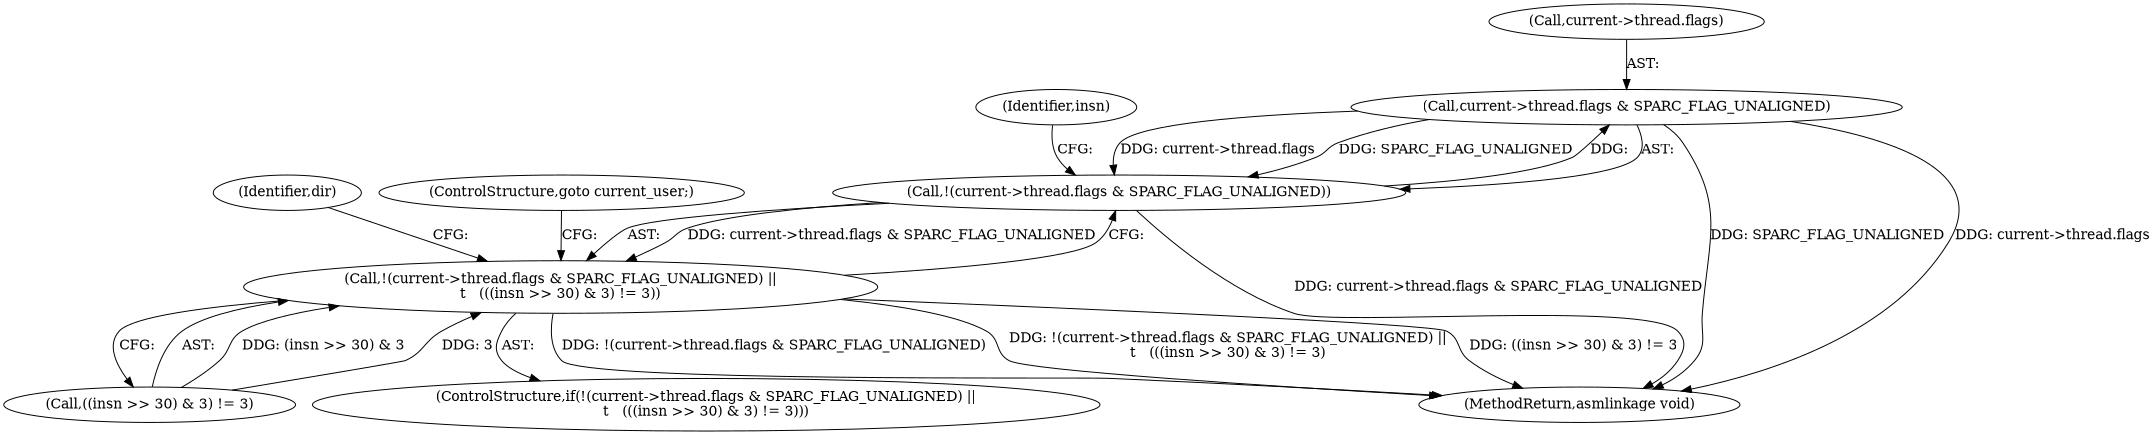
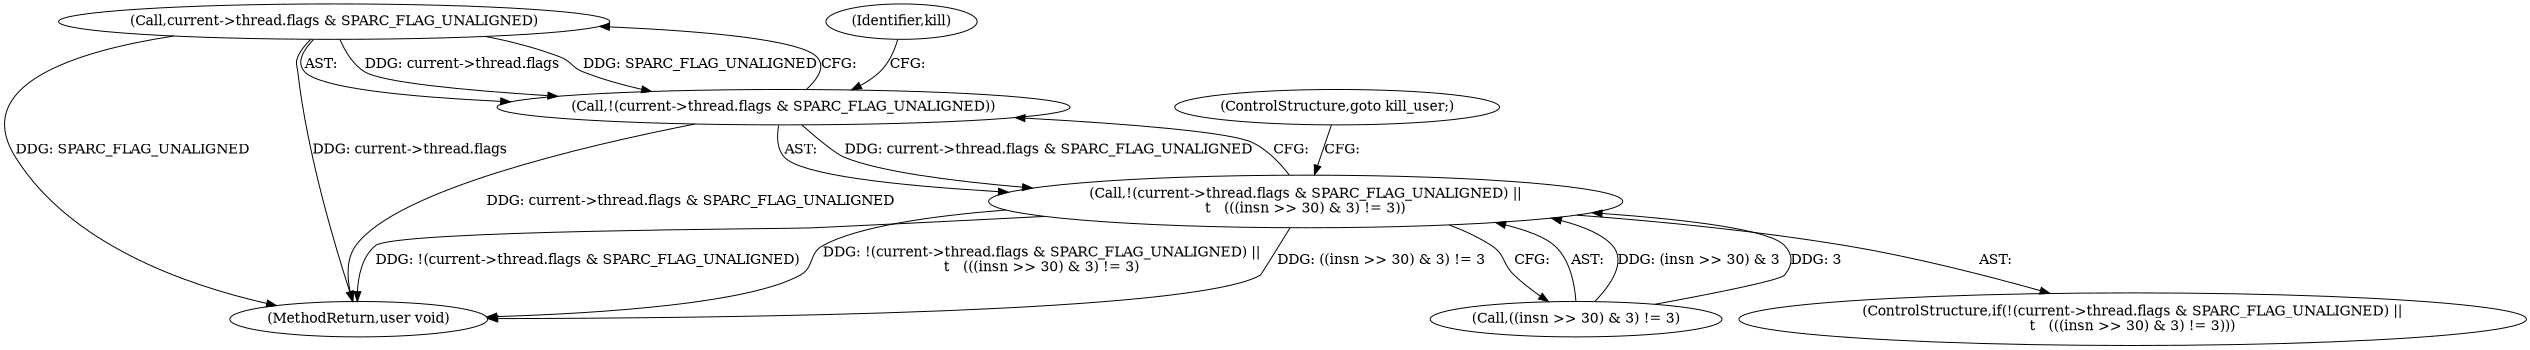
(1627, 22) -> none
(1056, 107) -> (902, 22)
(1611, 150) -> (841, 64)
(287, 193) -> none
(562, 193) -> (1337, 107)
(1579, 405) -> (359, 319)
